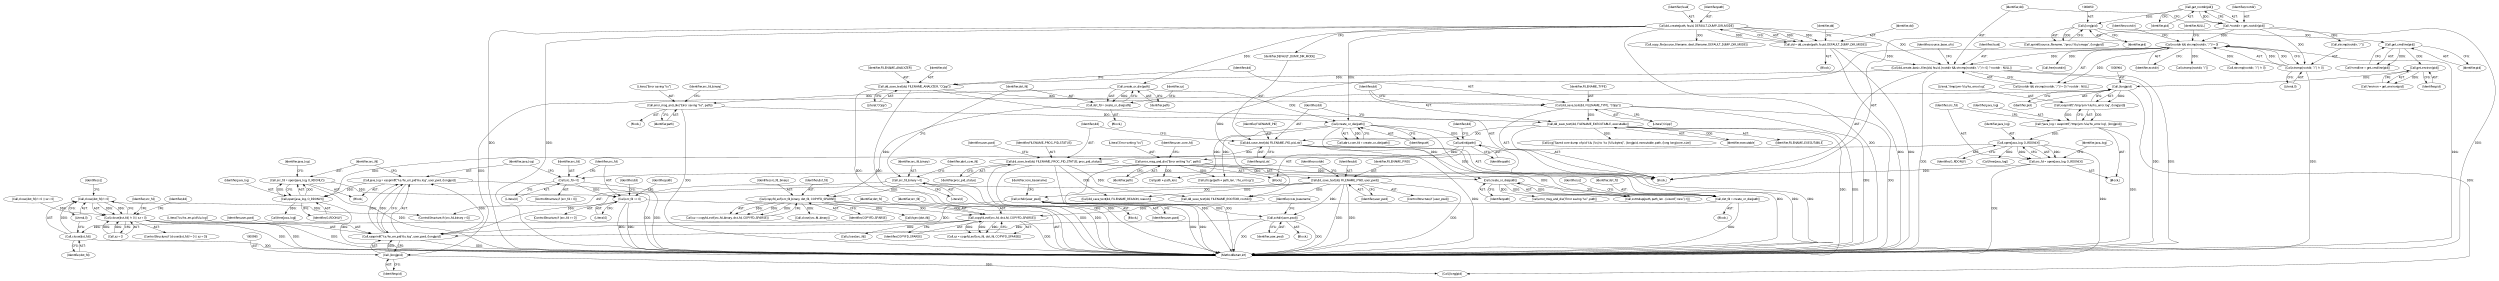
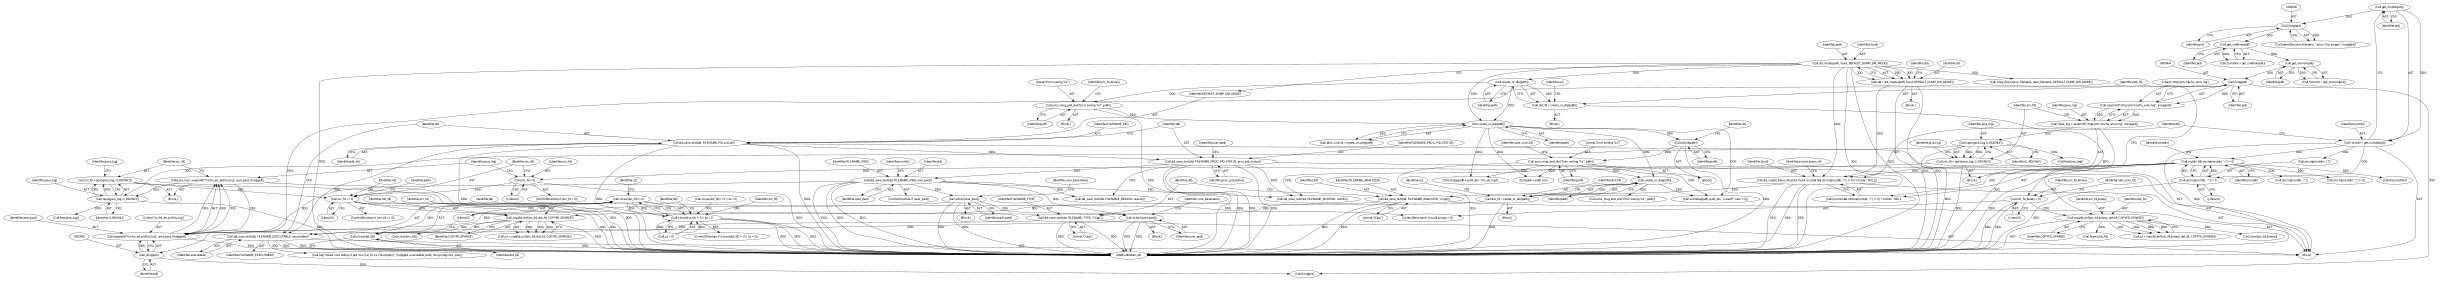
(2194, 26) -> none
(1421, 138) -> (463, 150)
(930, 207) -> none
